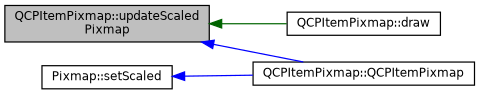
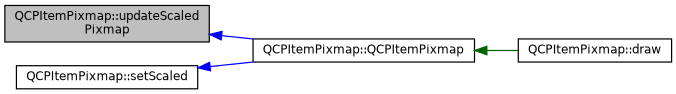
(254, 24) -> (503, 50)
(107, 77) -> (107, 77)
